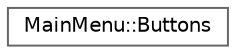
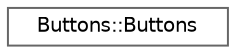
(118, 27) -> (118, 27)
